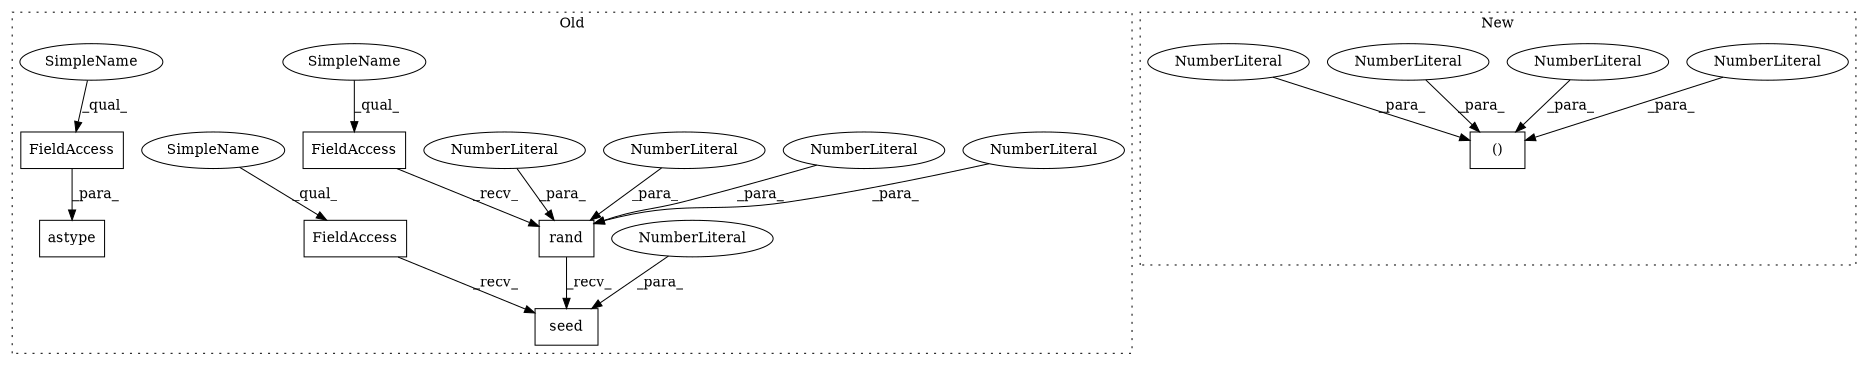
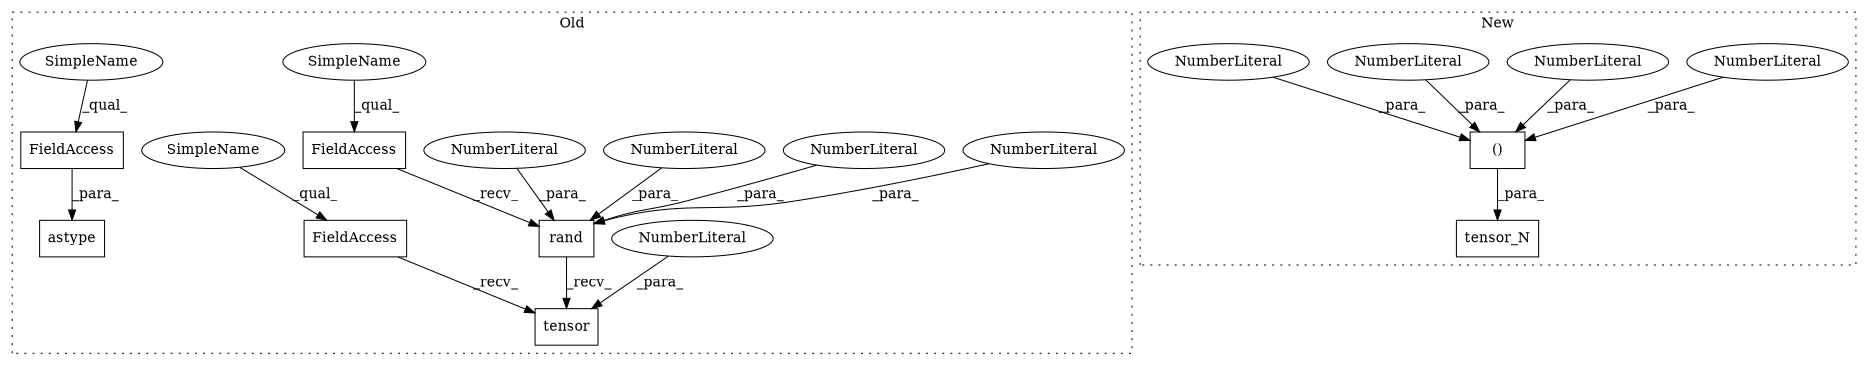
none -> (1498, 239)
(567, 327) -> (567, 327)
